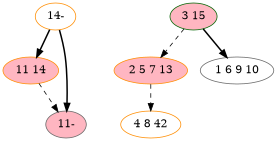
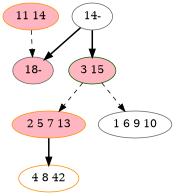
(56, 16) -> (92, 16)
(45, 40) -> (92, 40)
(213, 40) -> (111, 94)
(151, 94) -> (49, 148)
(66, 124) -> (33, 70)
